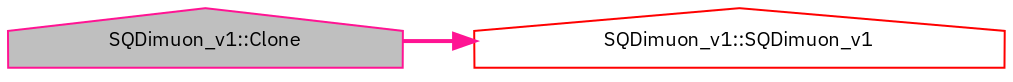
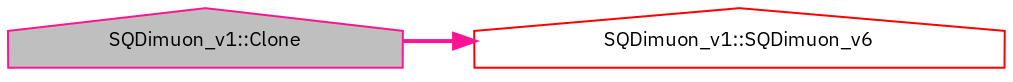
(739, 41) -> (739, 41)
